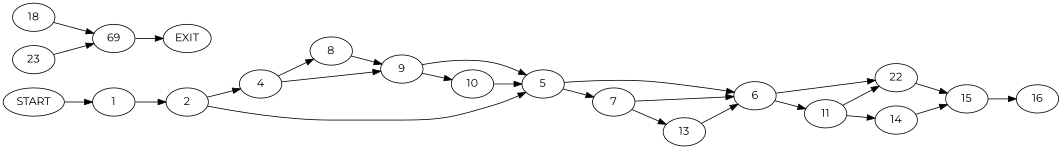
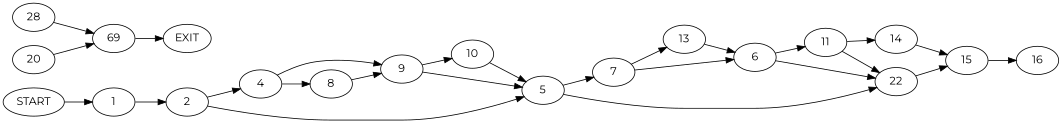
(34, 17) -> (34, 17)
(34, 60) -> (34, 60)
(646, 81) -> (717, 108)
